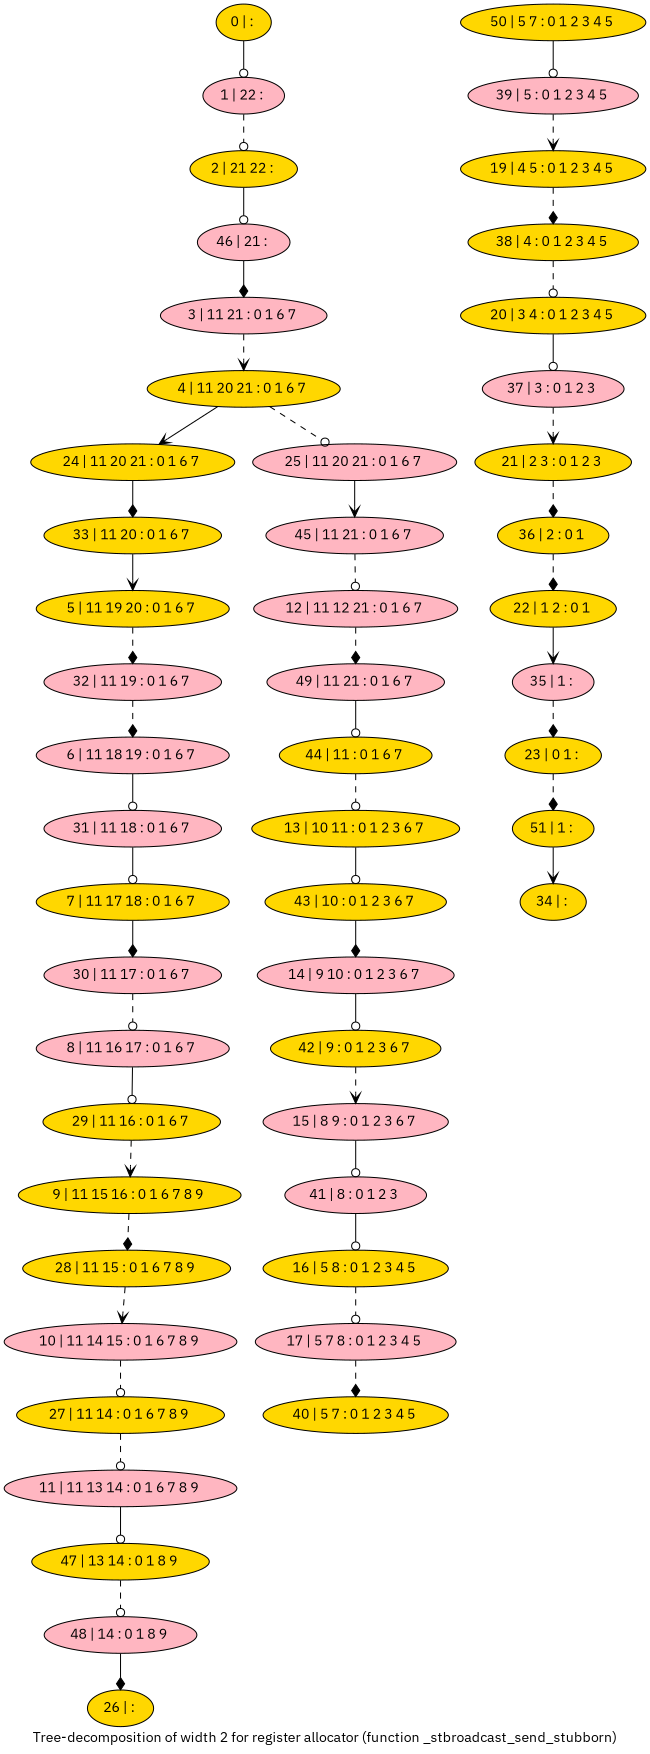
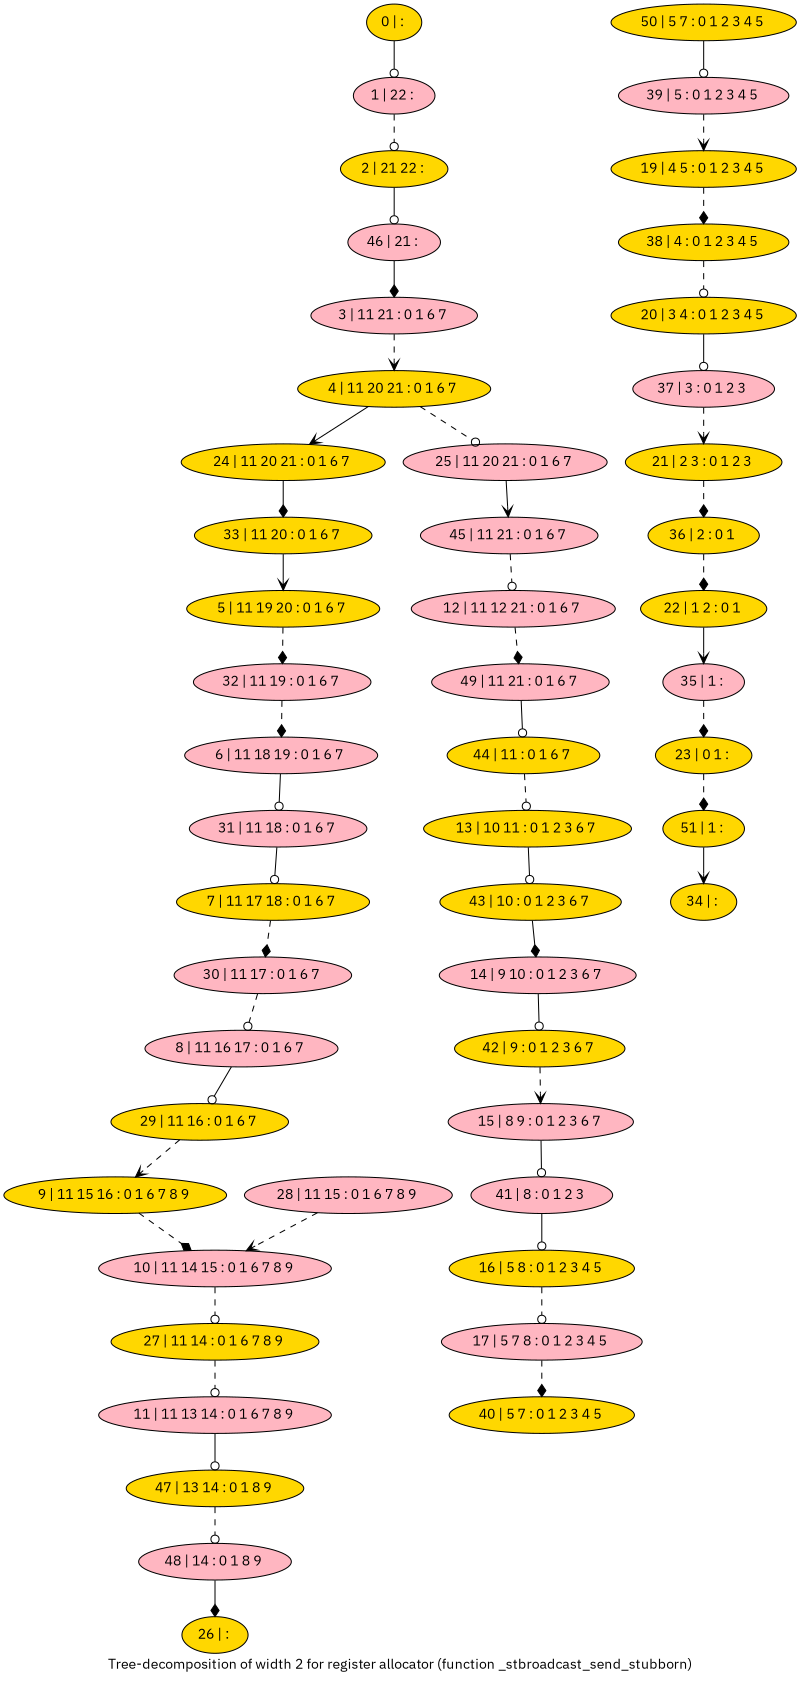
(133, 933) -> (269, 933)
(128, 1226) -> (160, 1228)
(127, 1268) -> (348, 1195)
